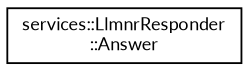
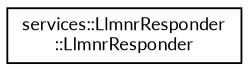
(124, 36) -> (124, 36)
